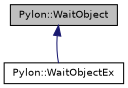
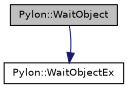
(57, 49) -> (71, 39)
